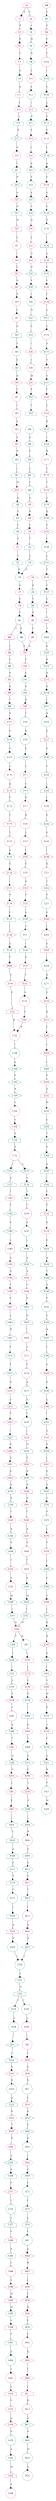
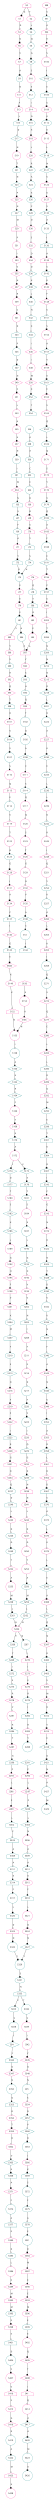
(25, 966) -> none
(28, 1755) -> none
